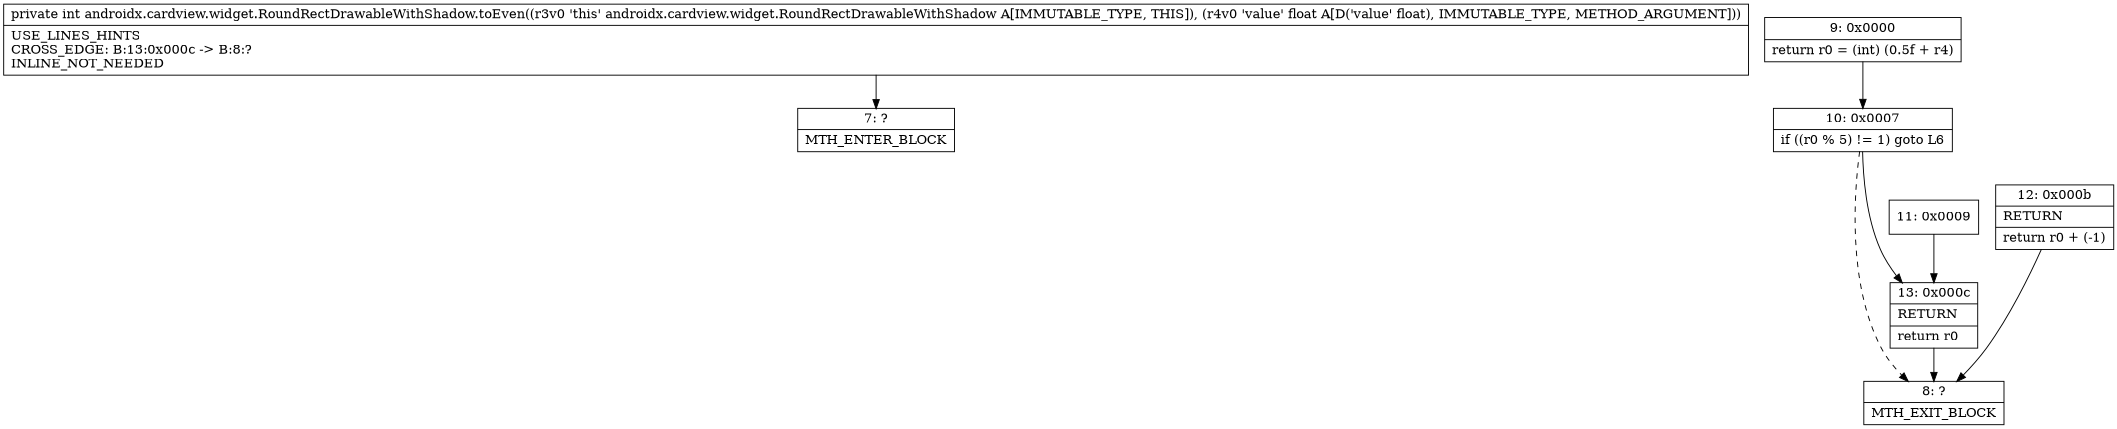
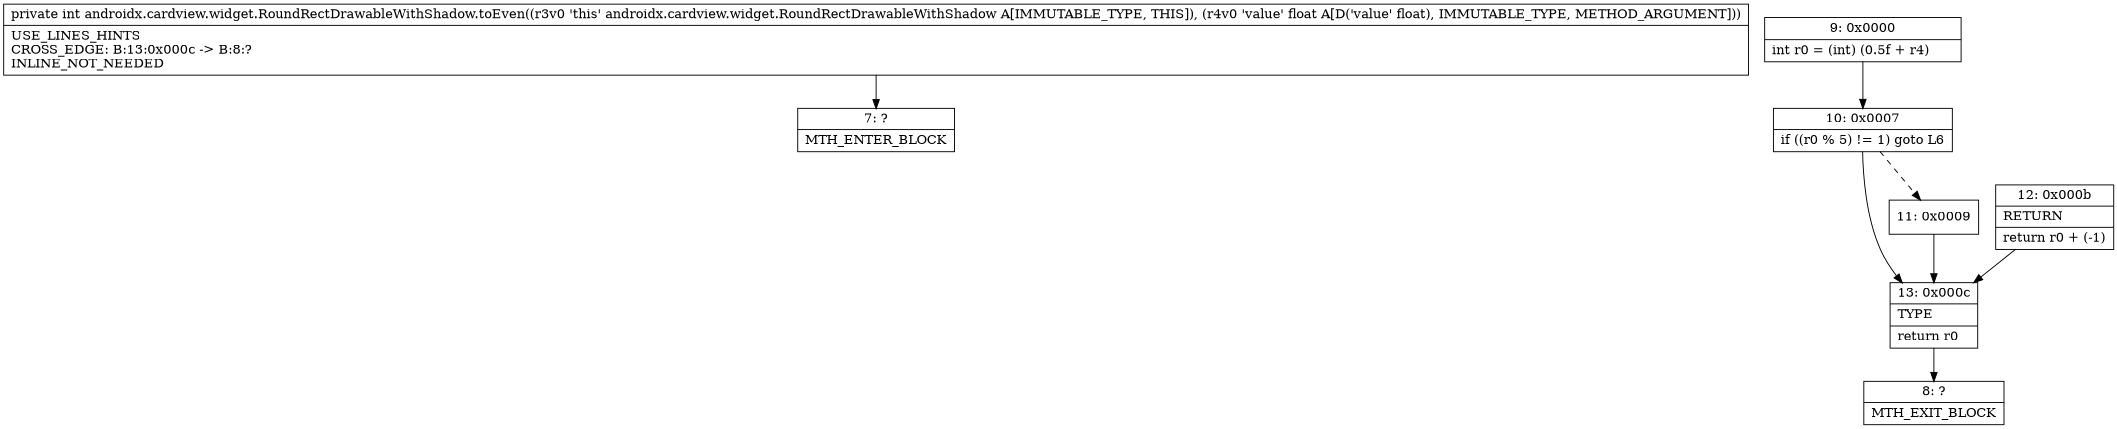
(1863, 50) -> (1851, 50)
(1858, 268) -> (1897, 172)
(1927, 314) -> (1915, 314)
(2008, 315) -> (1998, 263)
